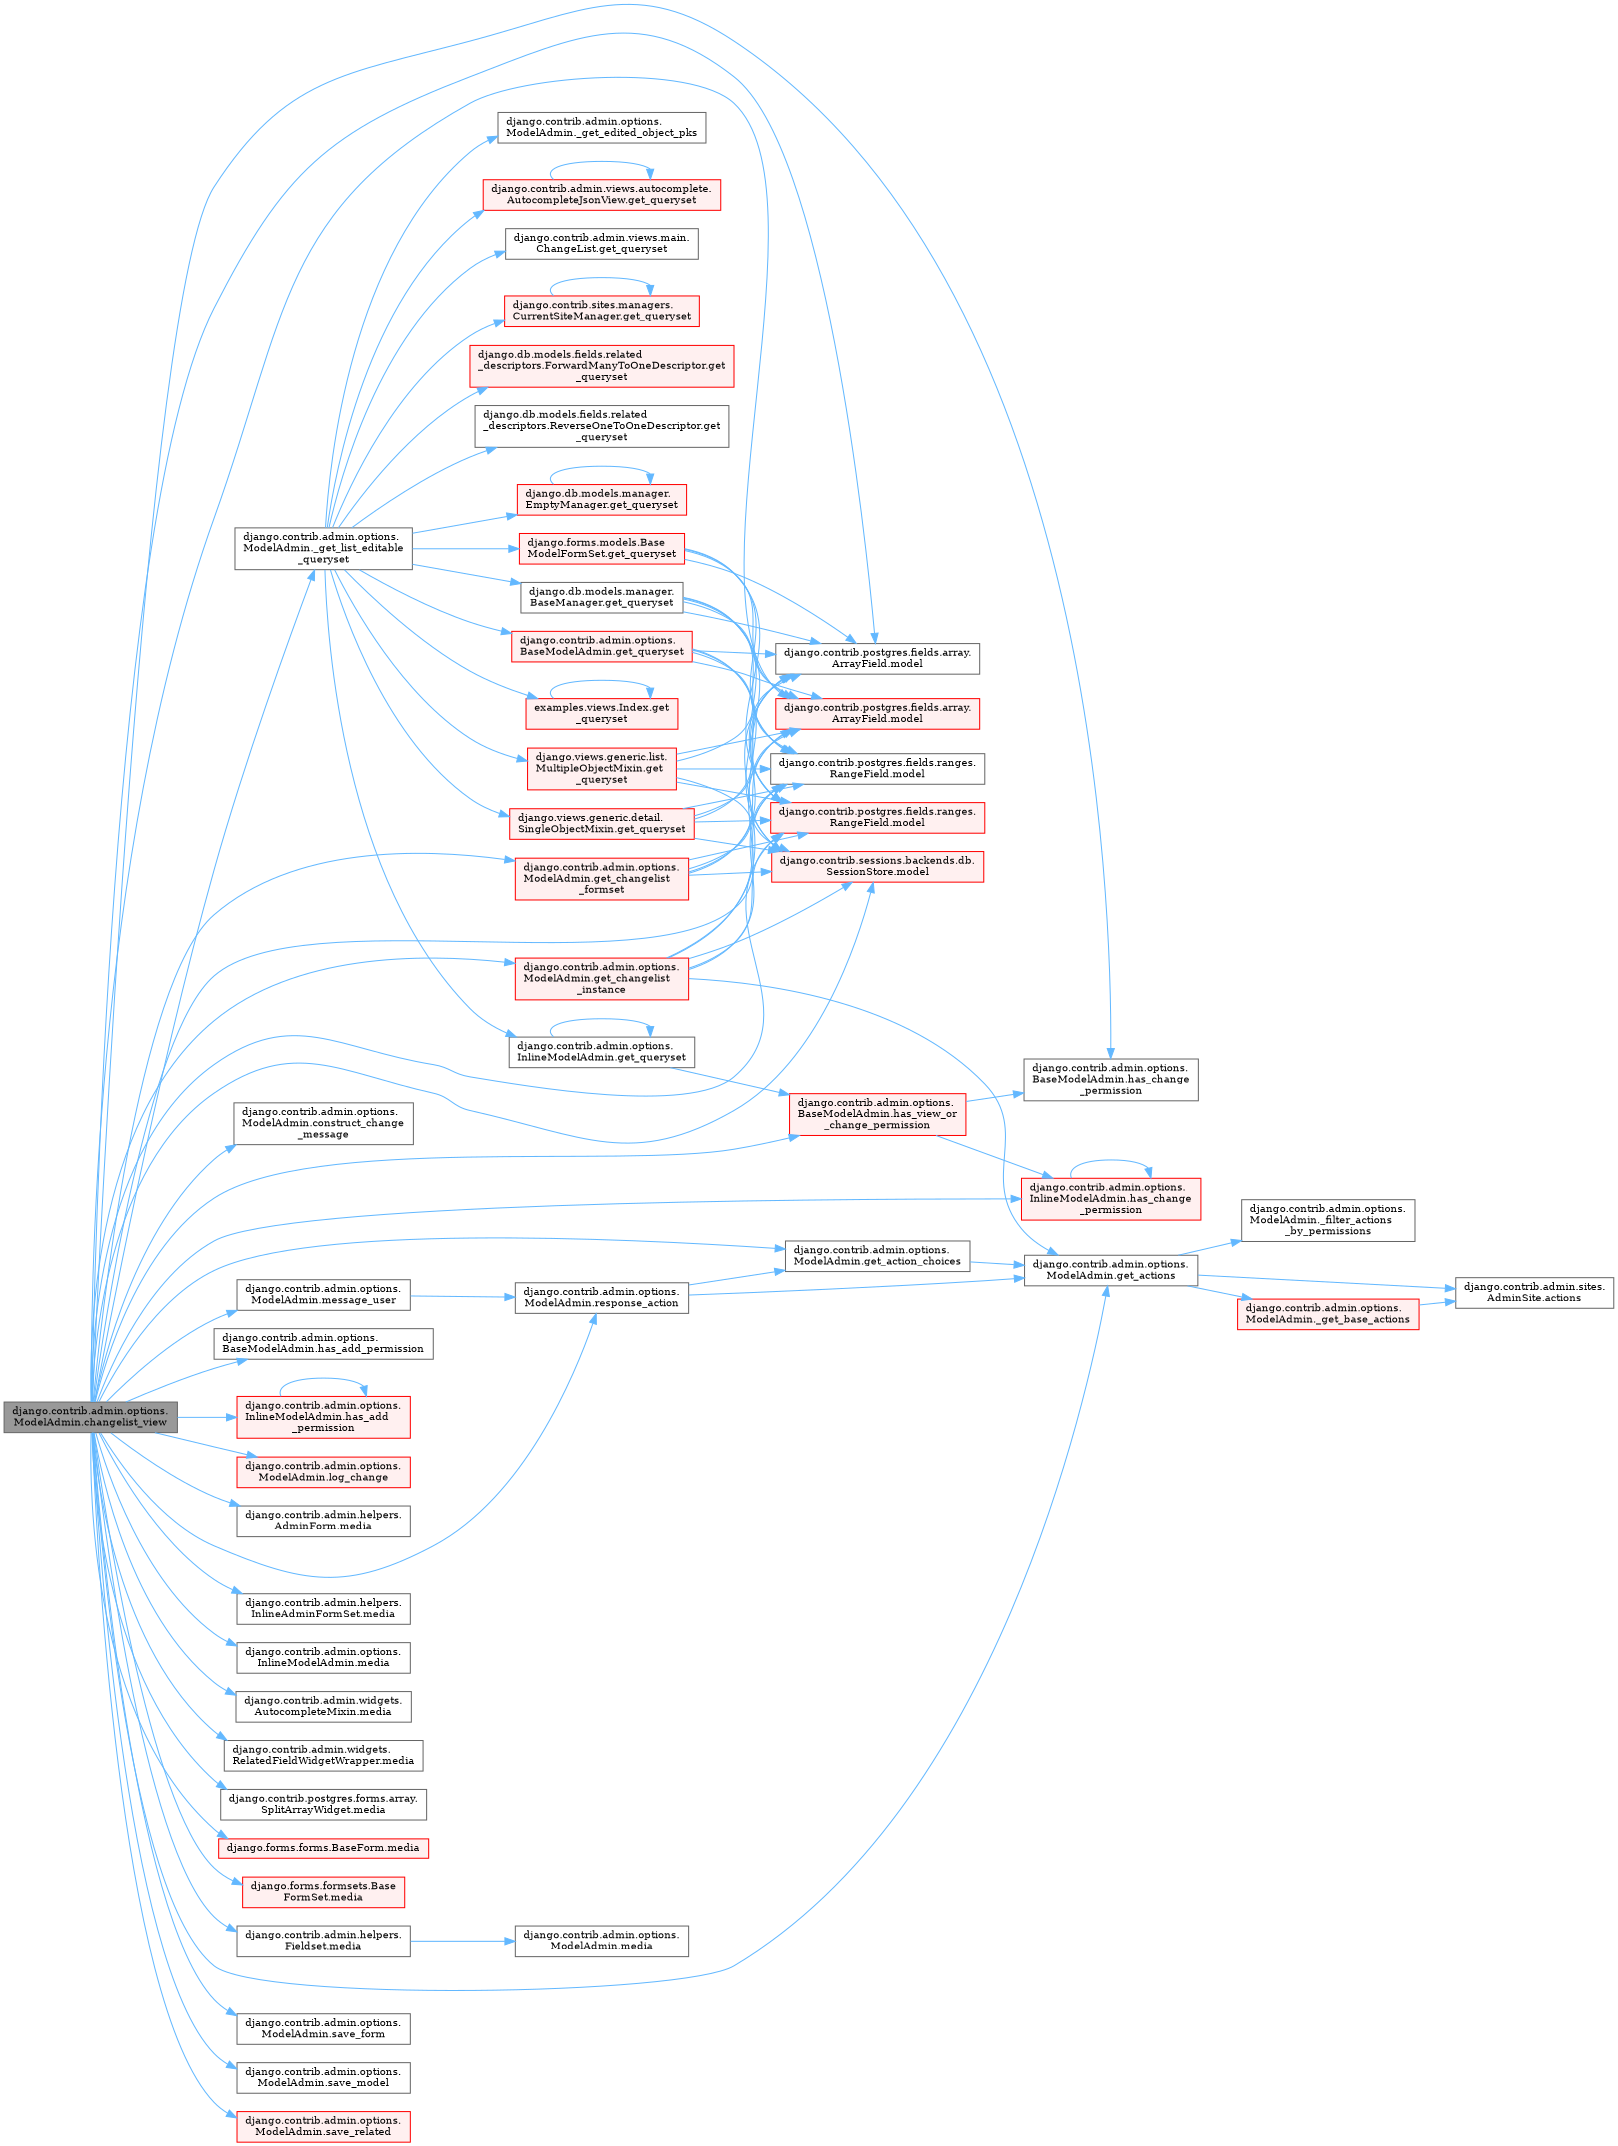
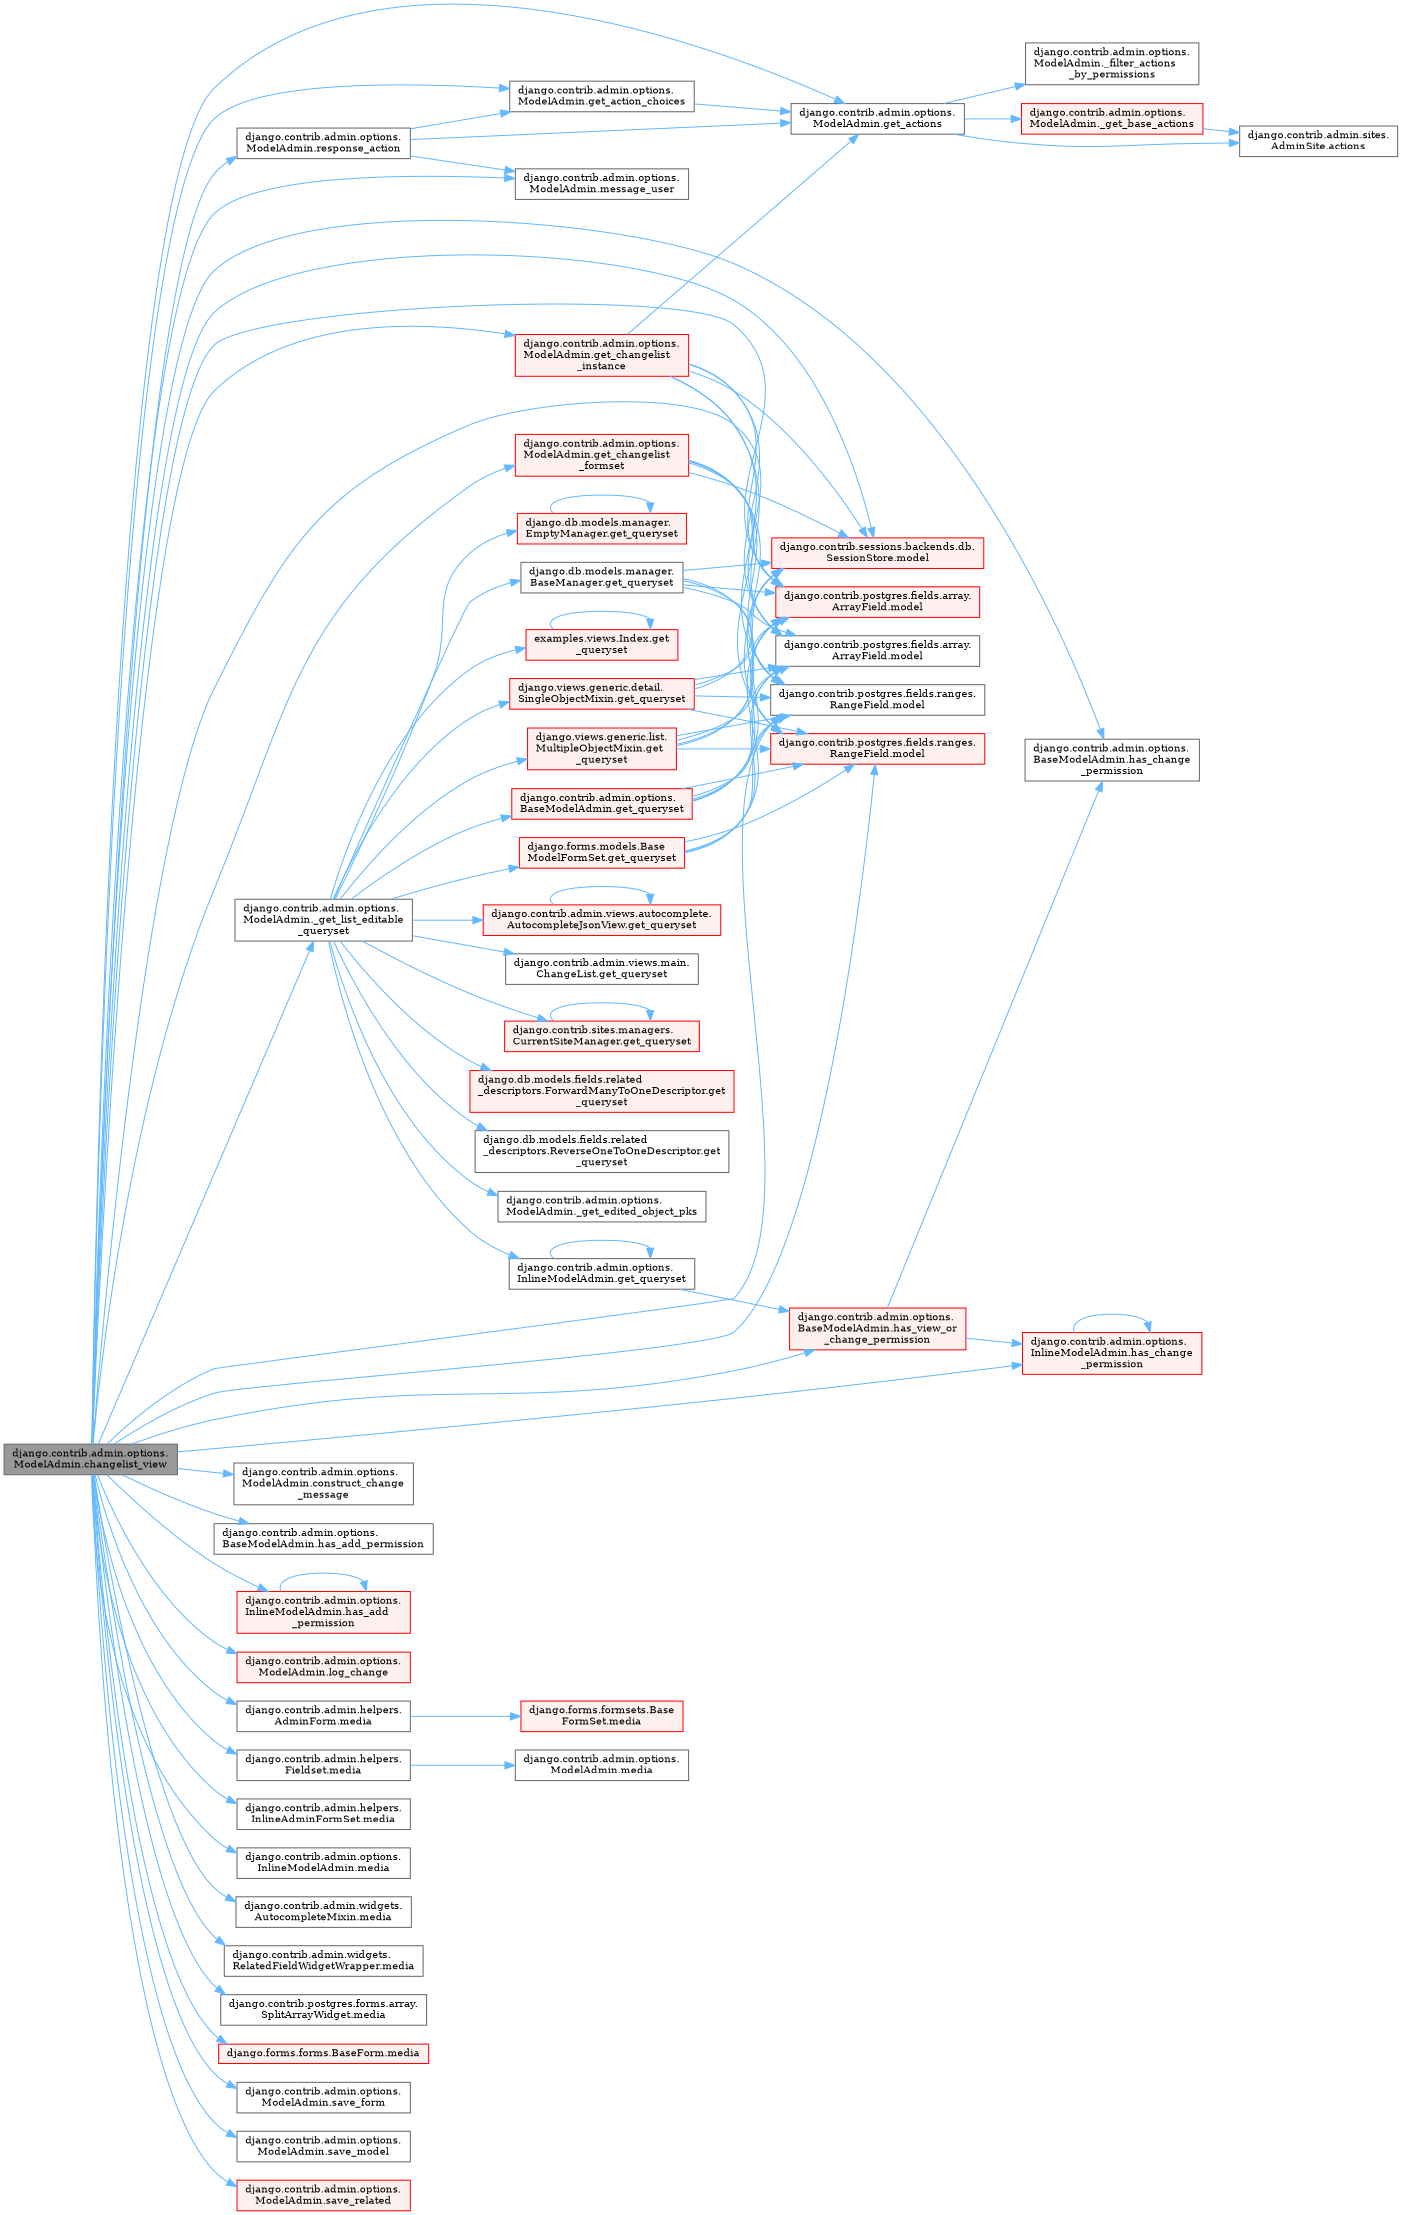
(458, 1296) -> (458, 163)
(142, 1691) -> (461, 1716)
